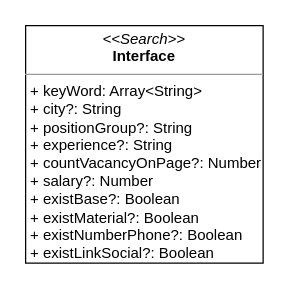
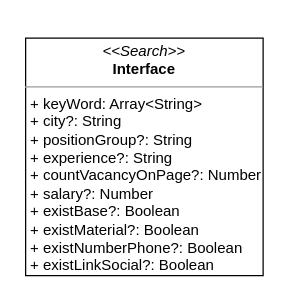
(144, 144) -> (144, 157)
